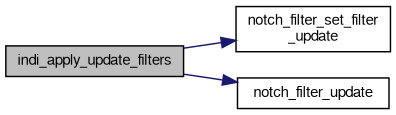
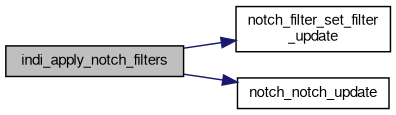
(95, 61) -> (95, 61)
(313, 93) -> (313, 93)
